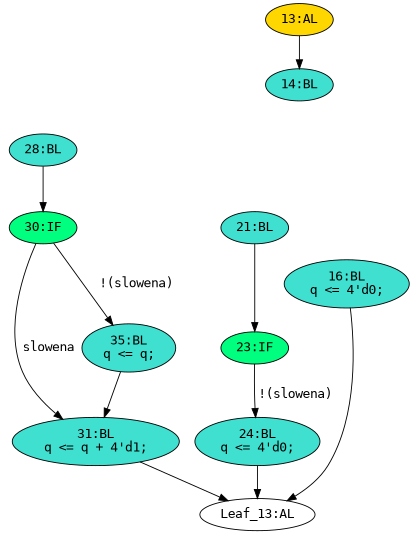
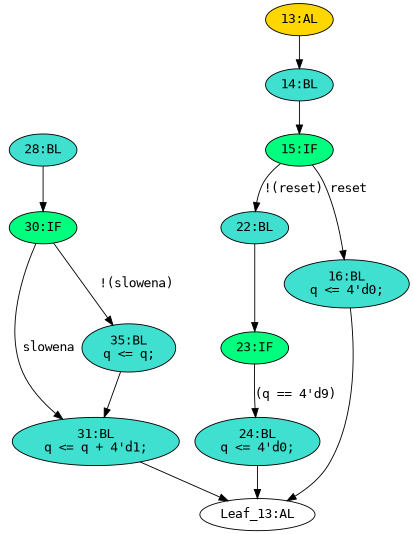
none -> (299, 150)
(255, 228) -> (255, 228)
(295, 395) -> (295, 395)
